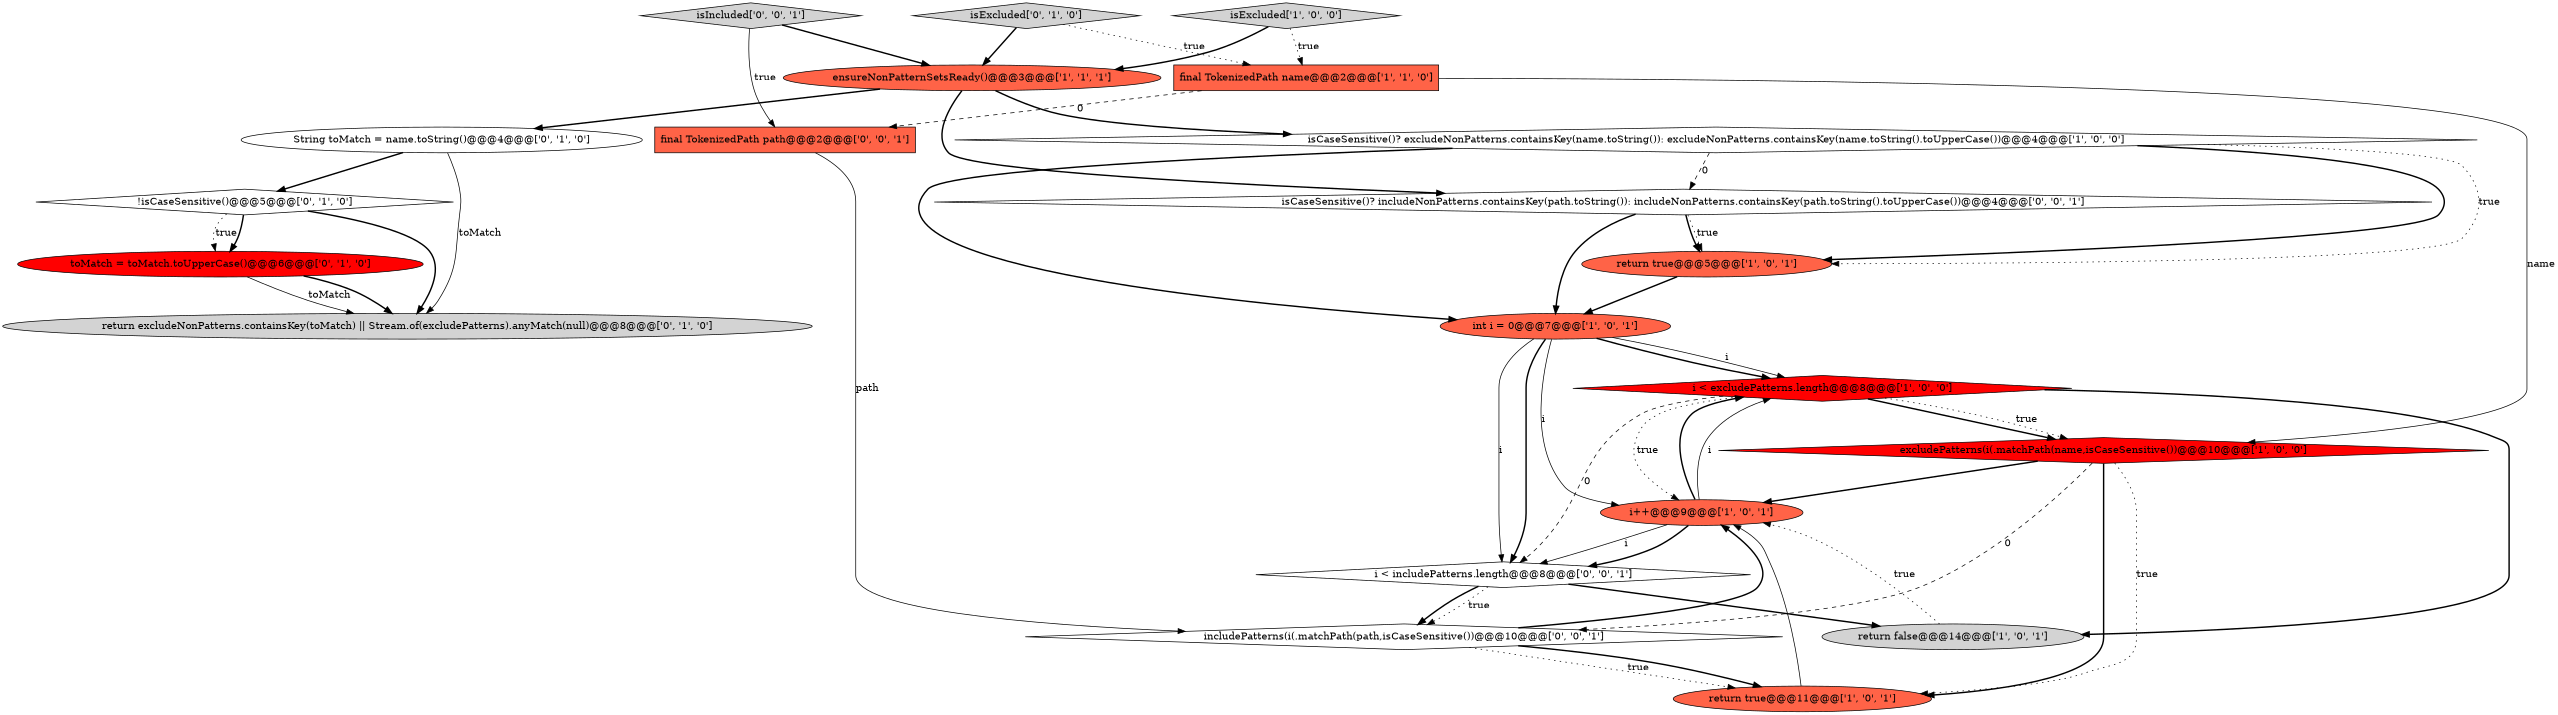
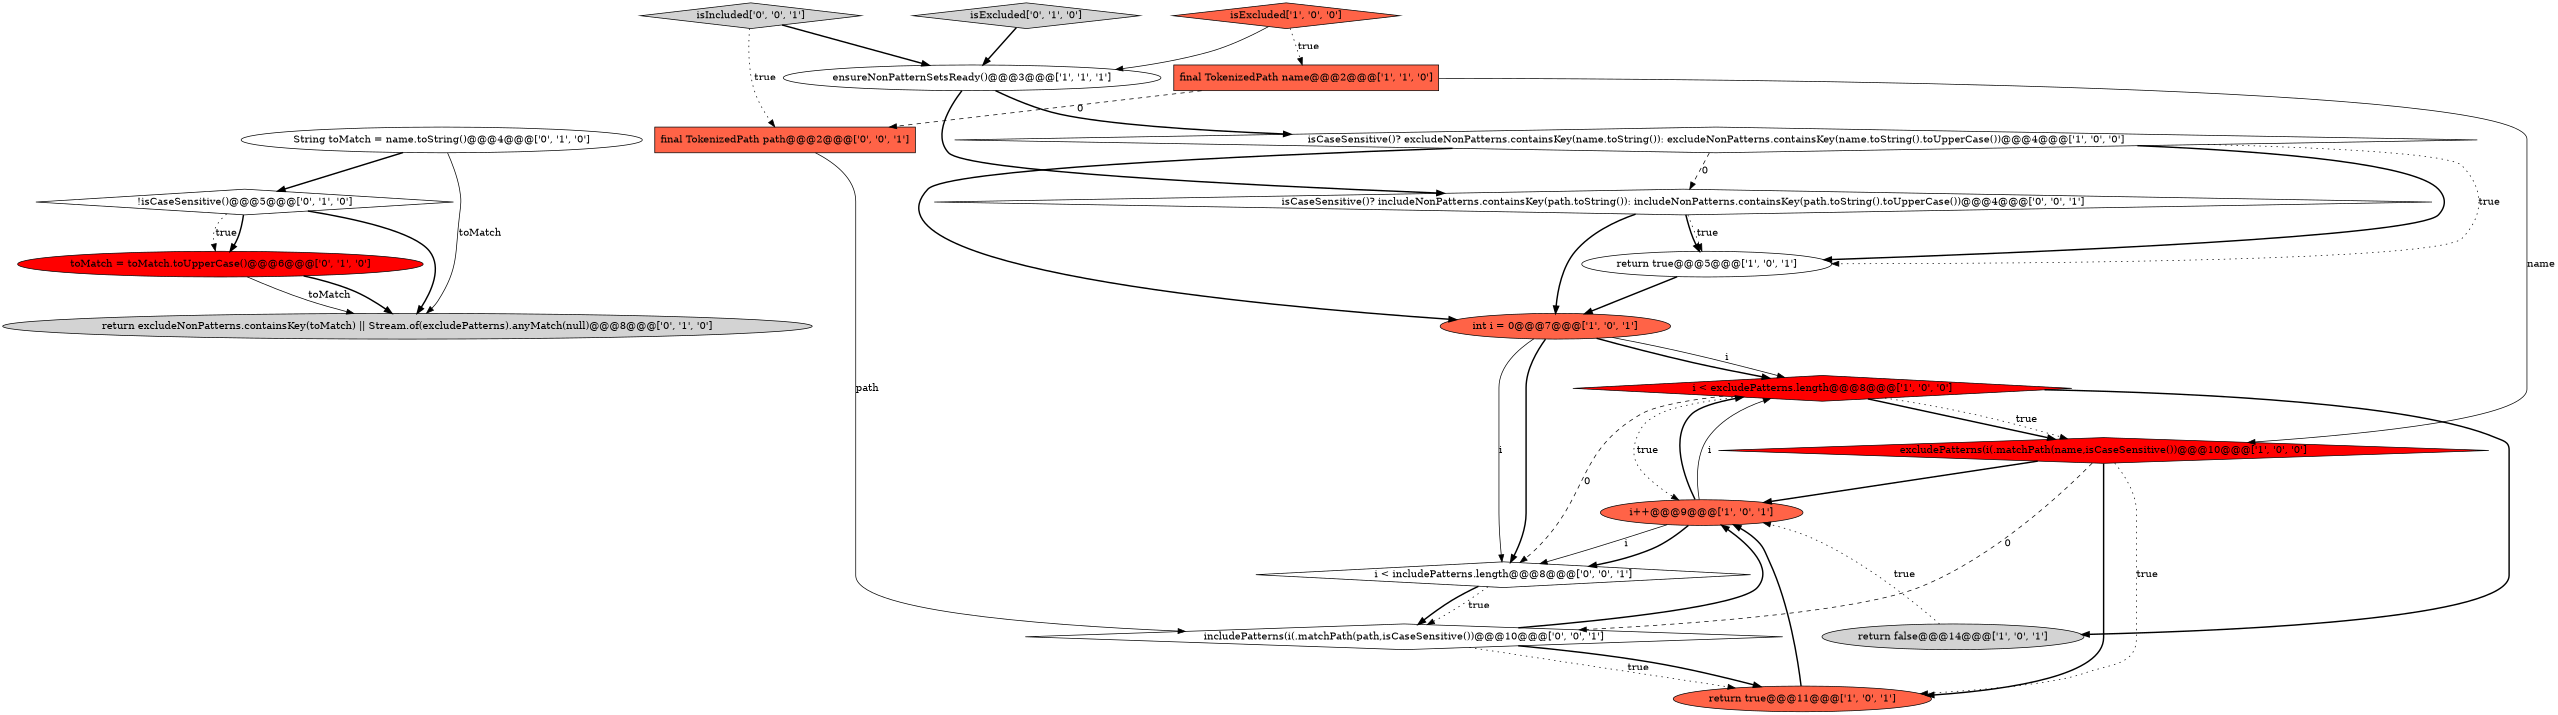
(1286, 16) -> (1286, 16)
(1153, 44) -> none
(1190, 57) -> (1198, 55)
(751, 77) -> (751, 77)
(972, 78) -> (972, 78)
(711, 108) -> none
(1707, 264) -> (1707, 264)
(1544, 440) -> none
(1784, 601) -> (1784, 601)
(1728, 606) -> none
